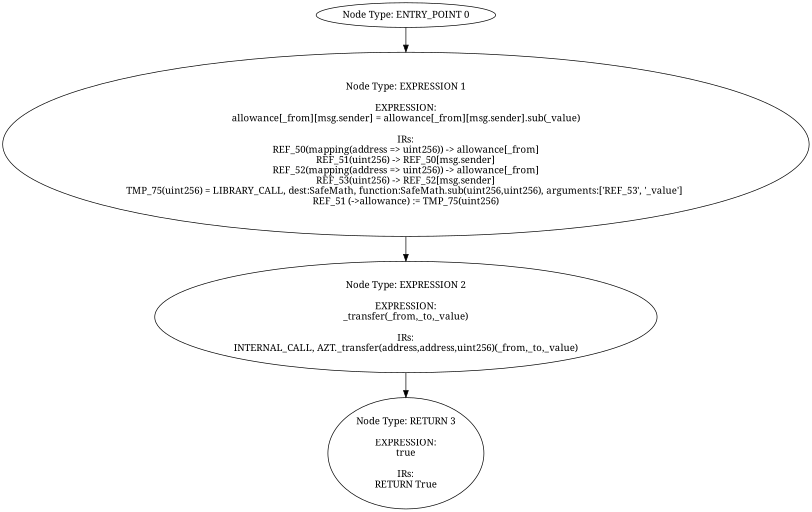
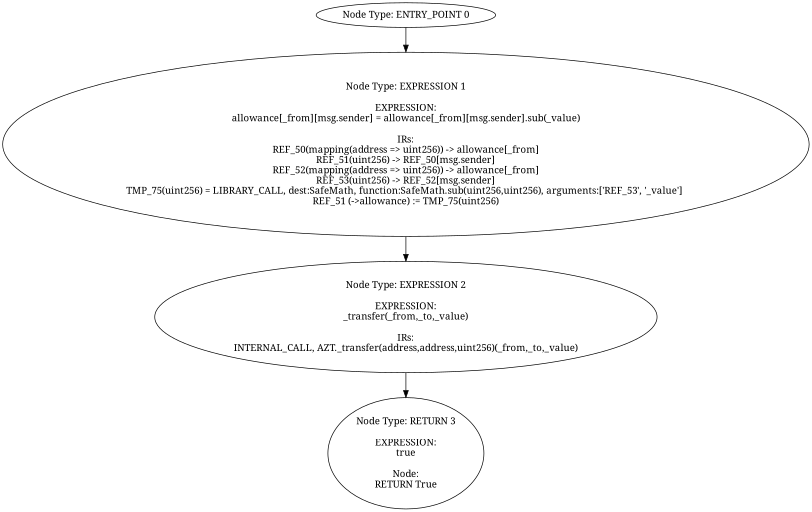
(406, 453) -> (406, 453)
